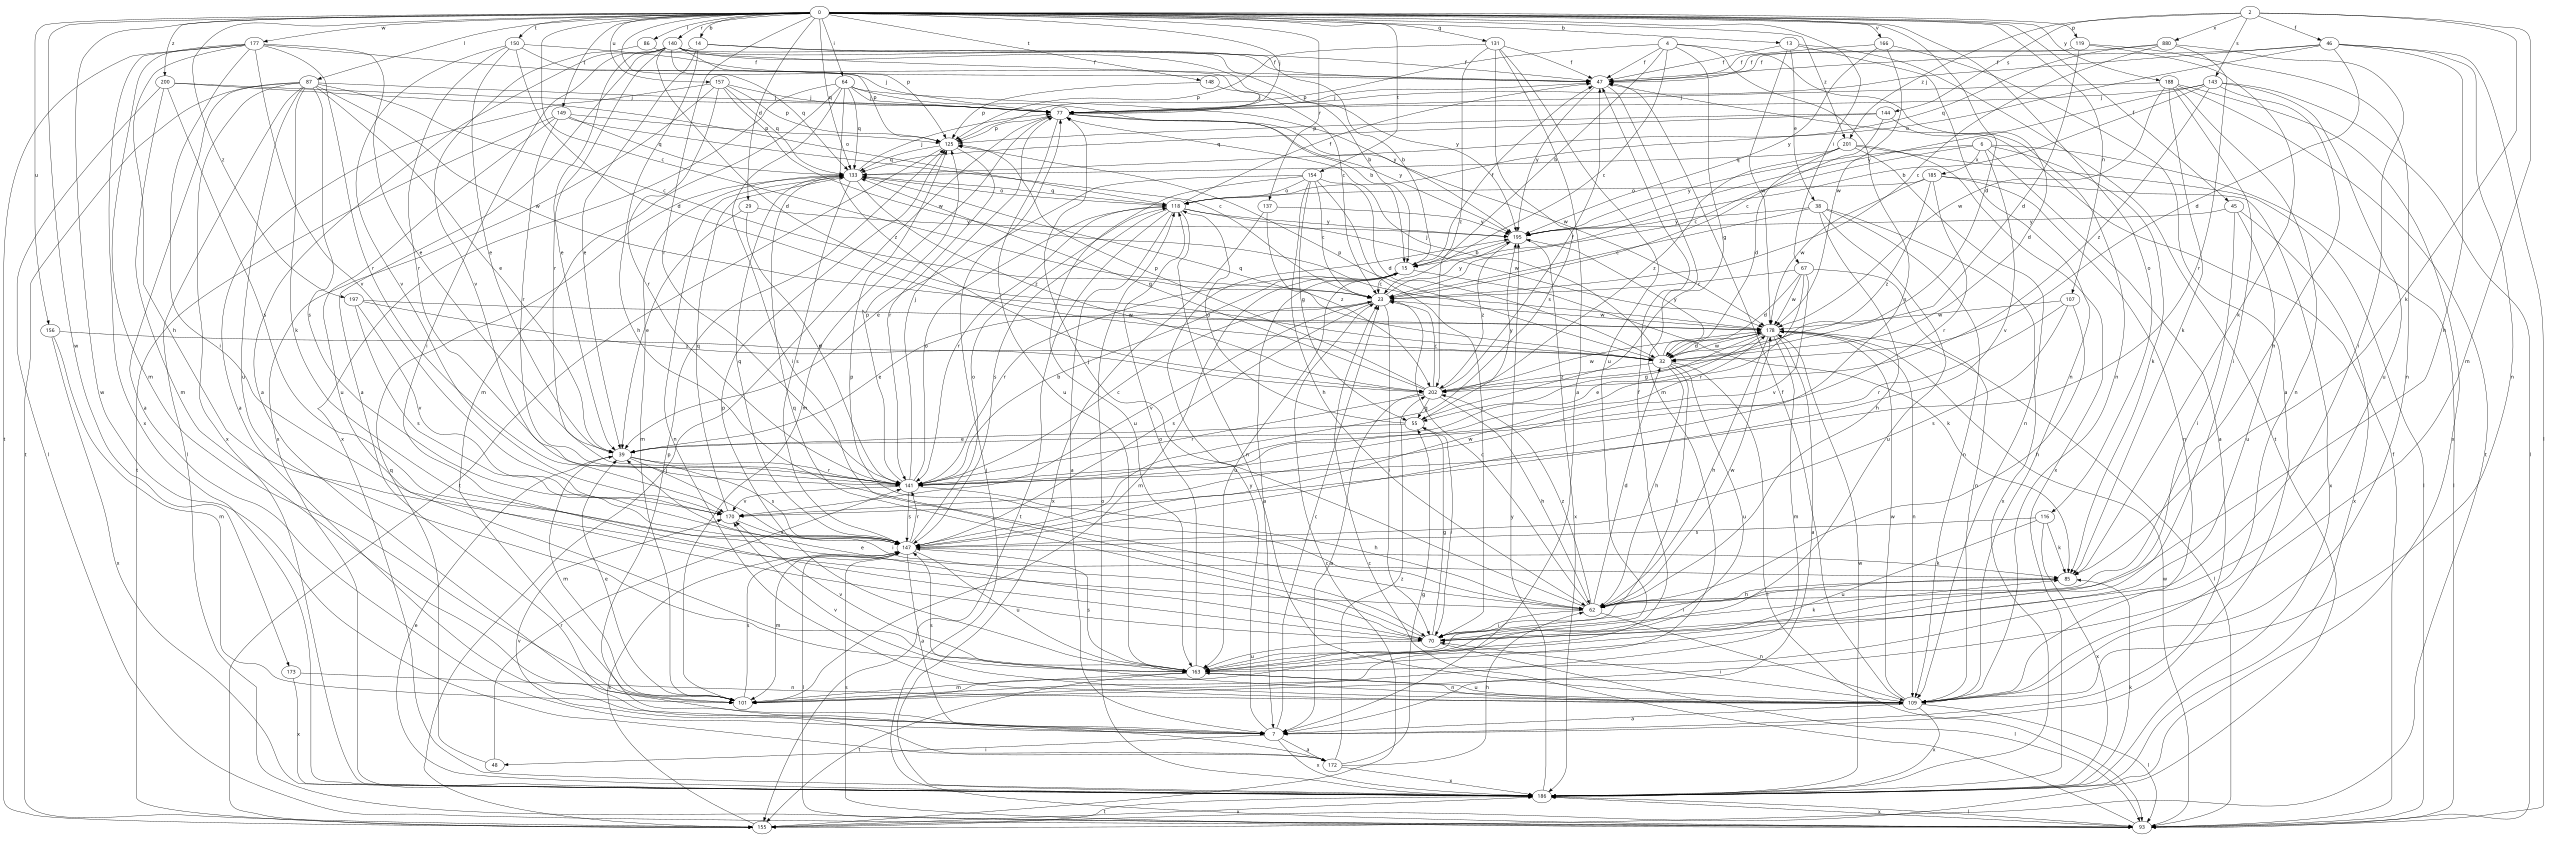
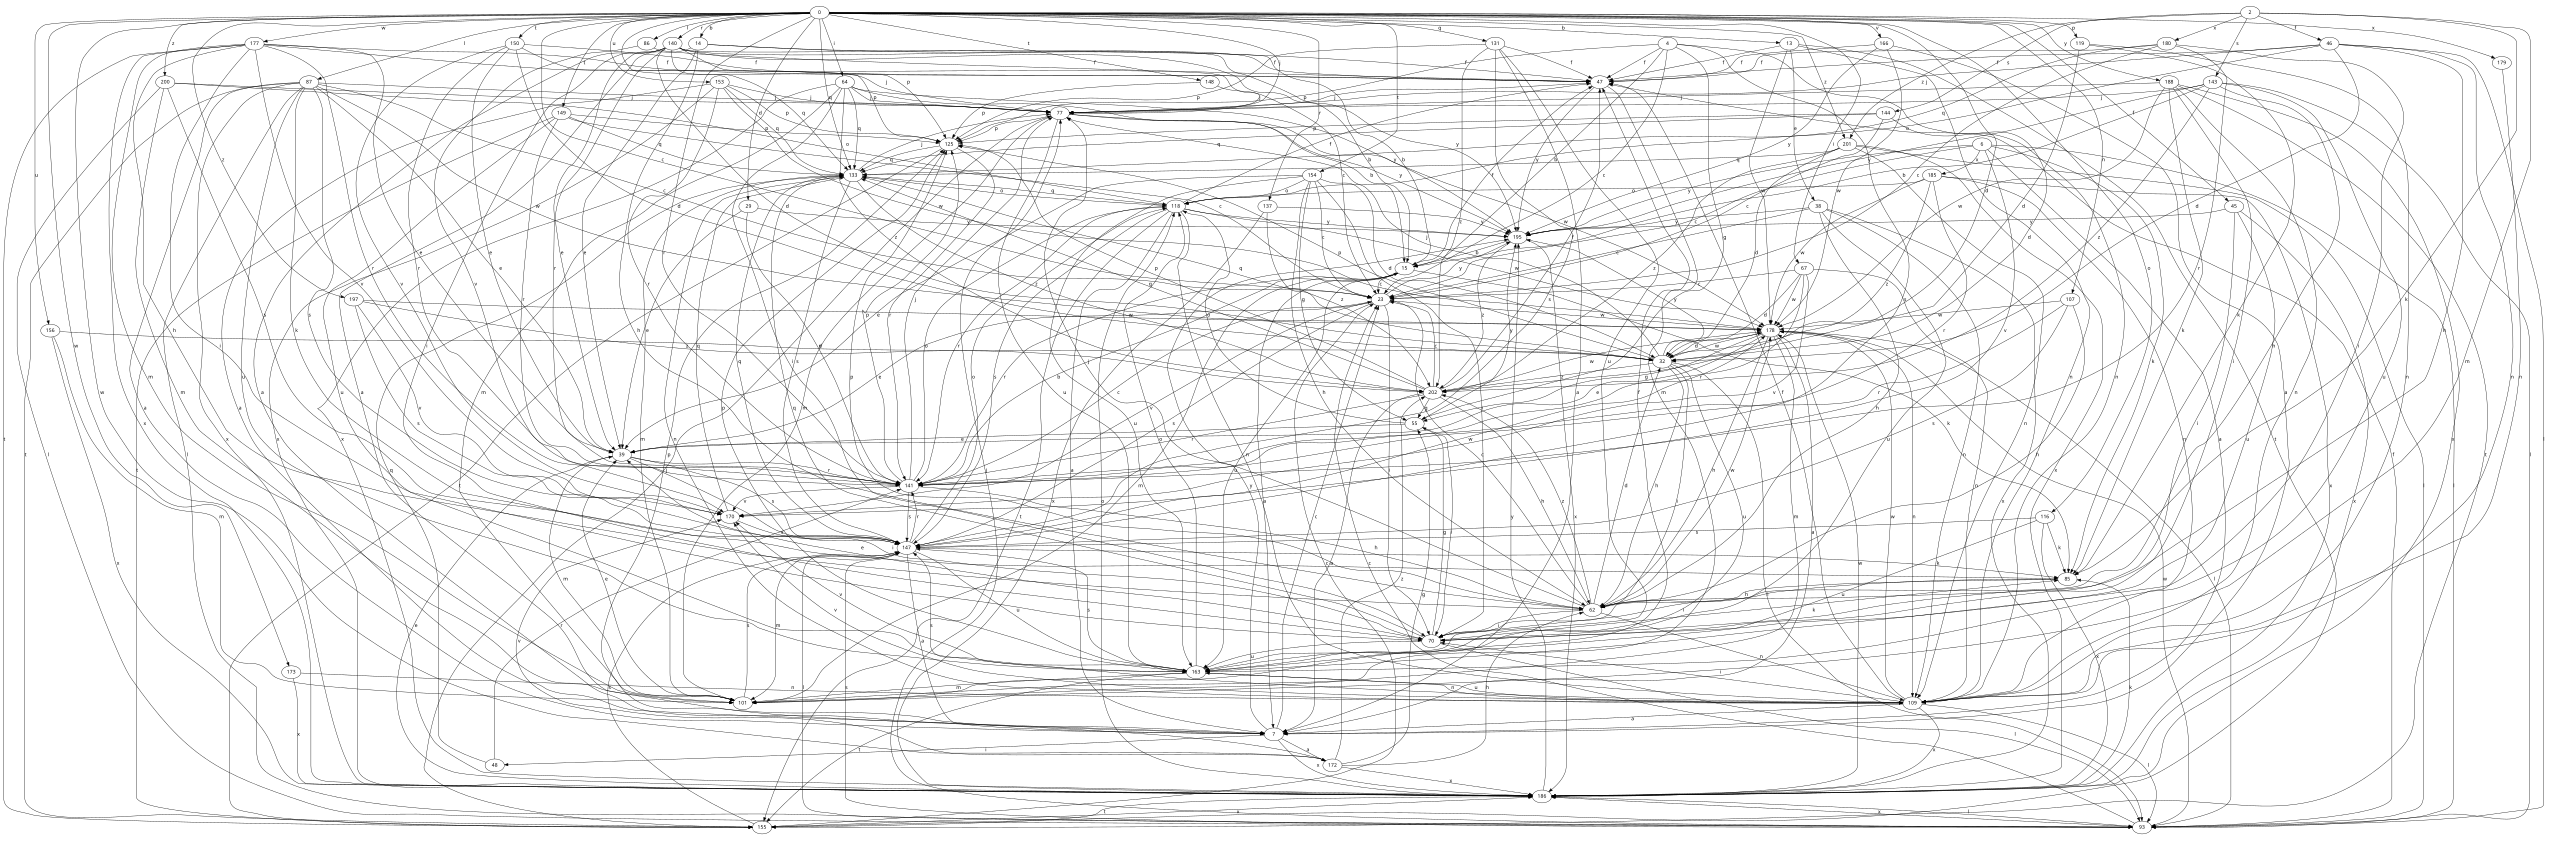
(2167, 44) -> (2167, 44)
(1747, 60) -> (595, 60)
none -> (2502, 63)
(720, 82) -> (720, 82)
